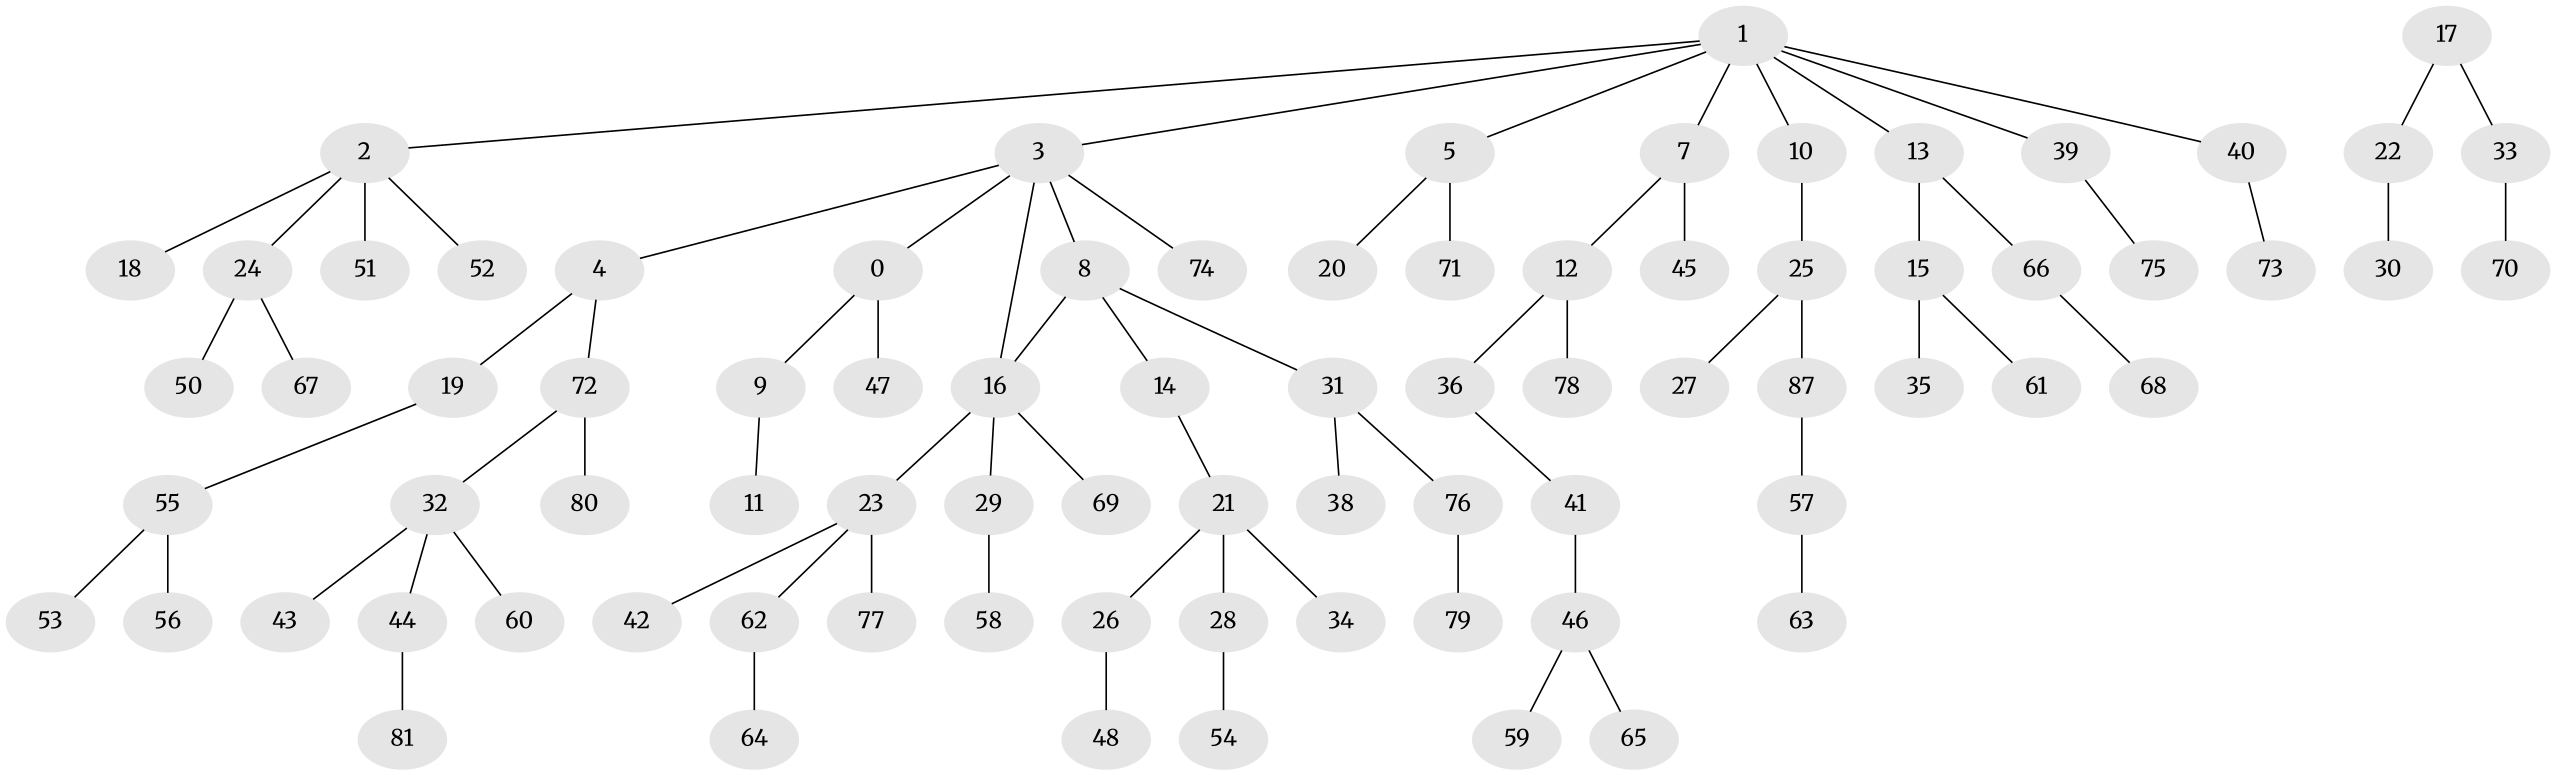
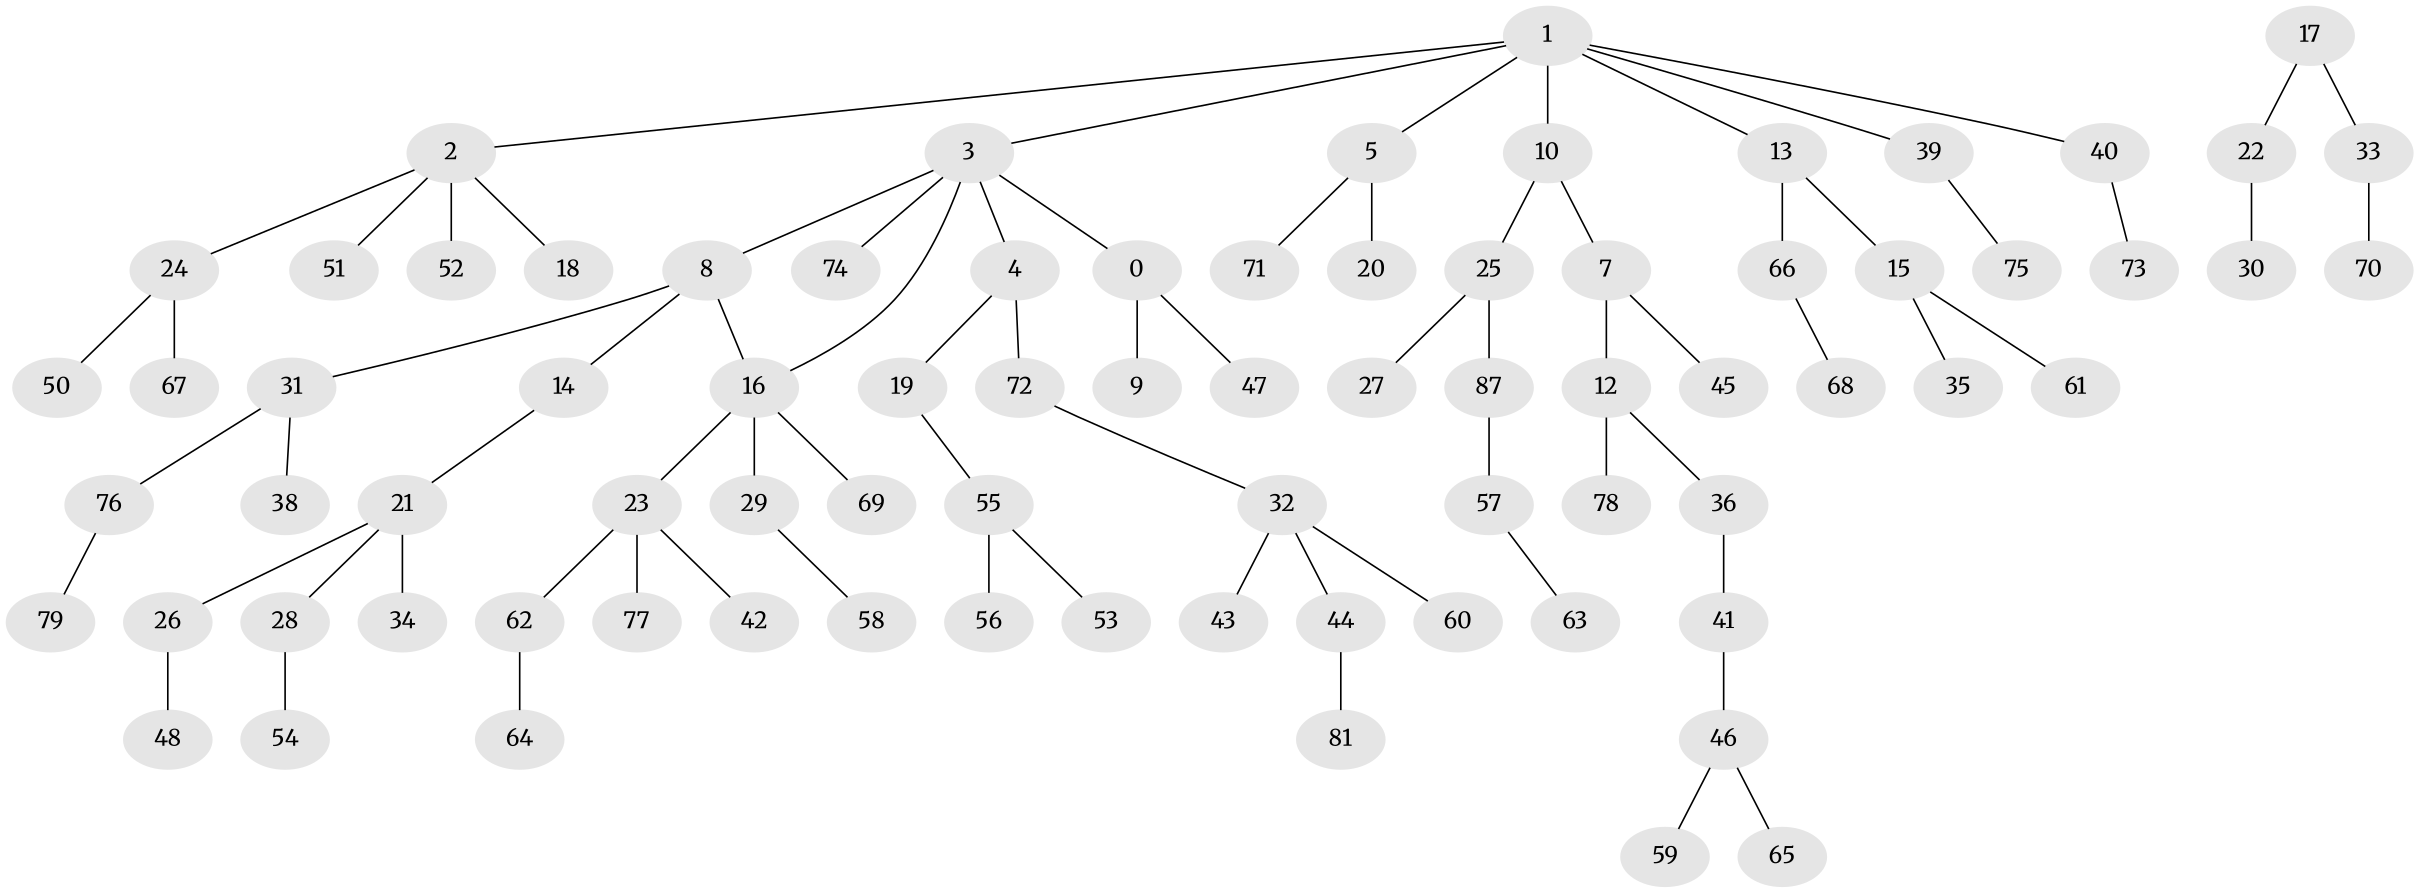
(1714, 95) -> (1577, 212)
(585, 505) -> none
(754, 505) -> none
